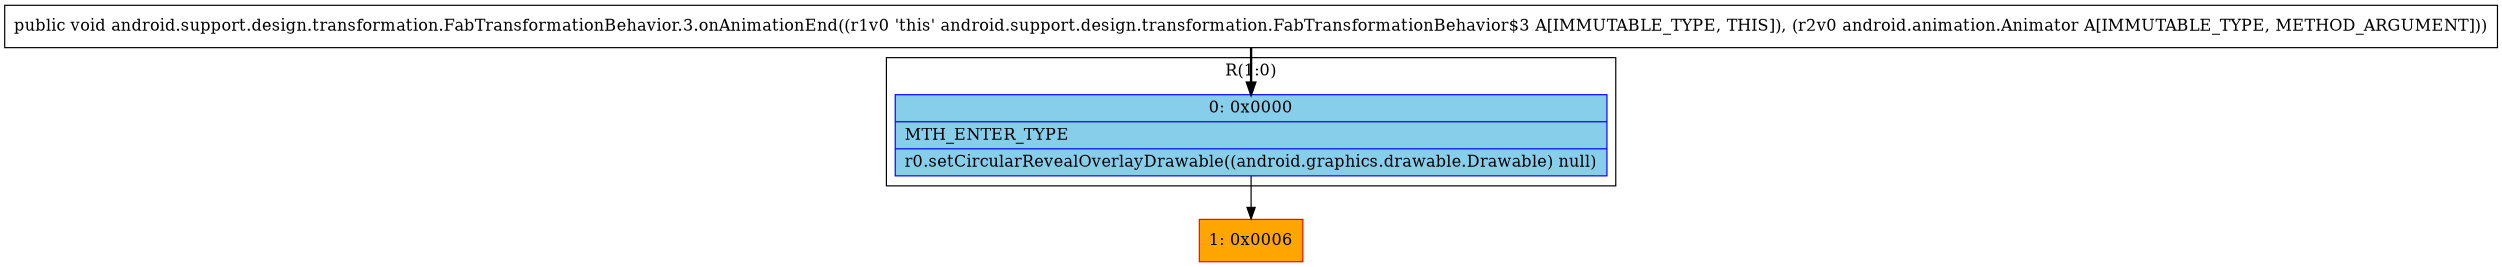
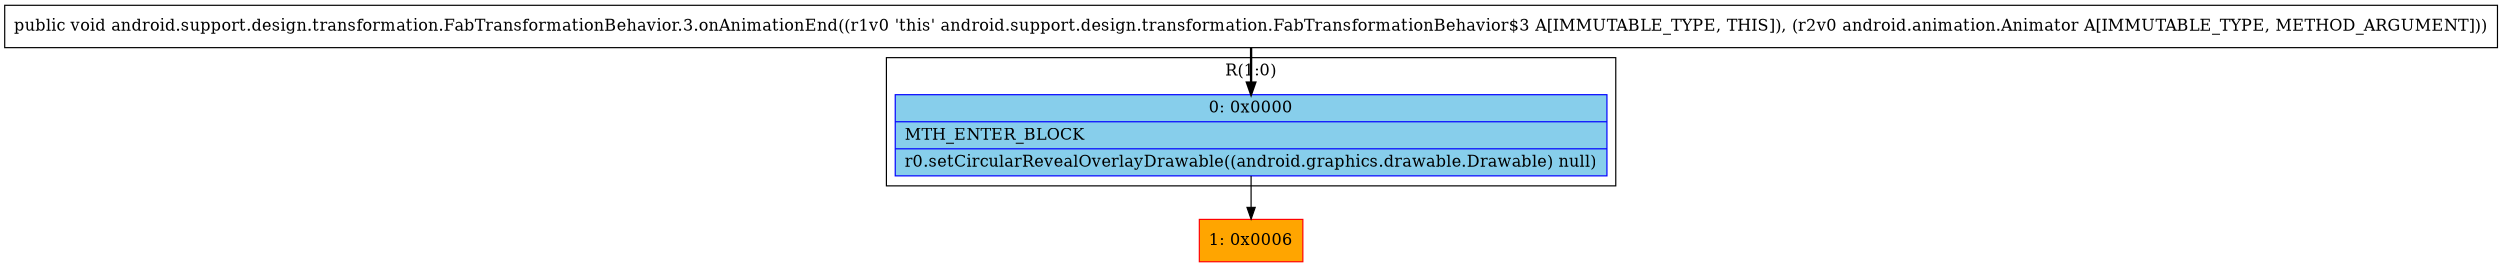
(987, 135) -> (995, 135)
